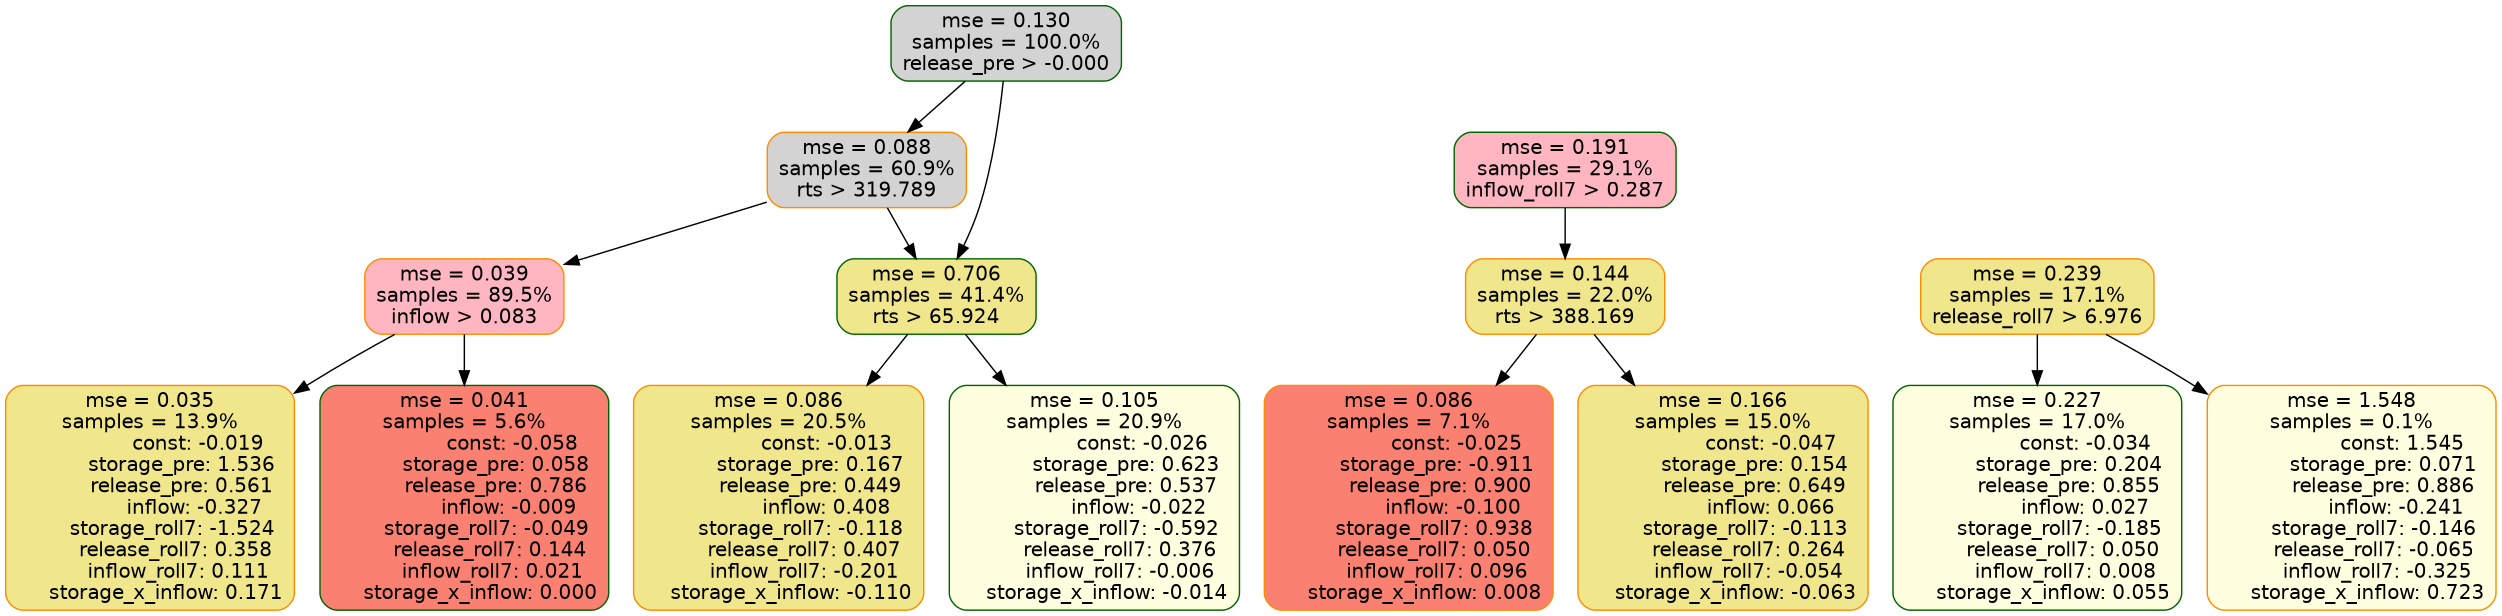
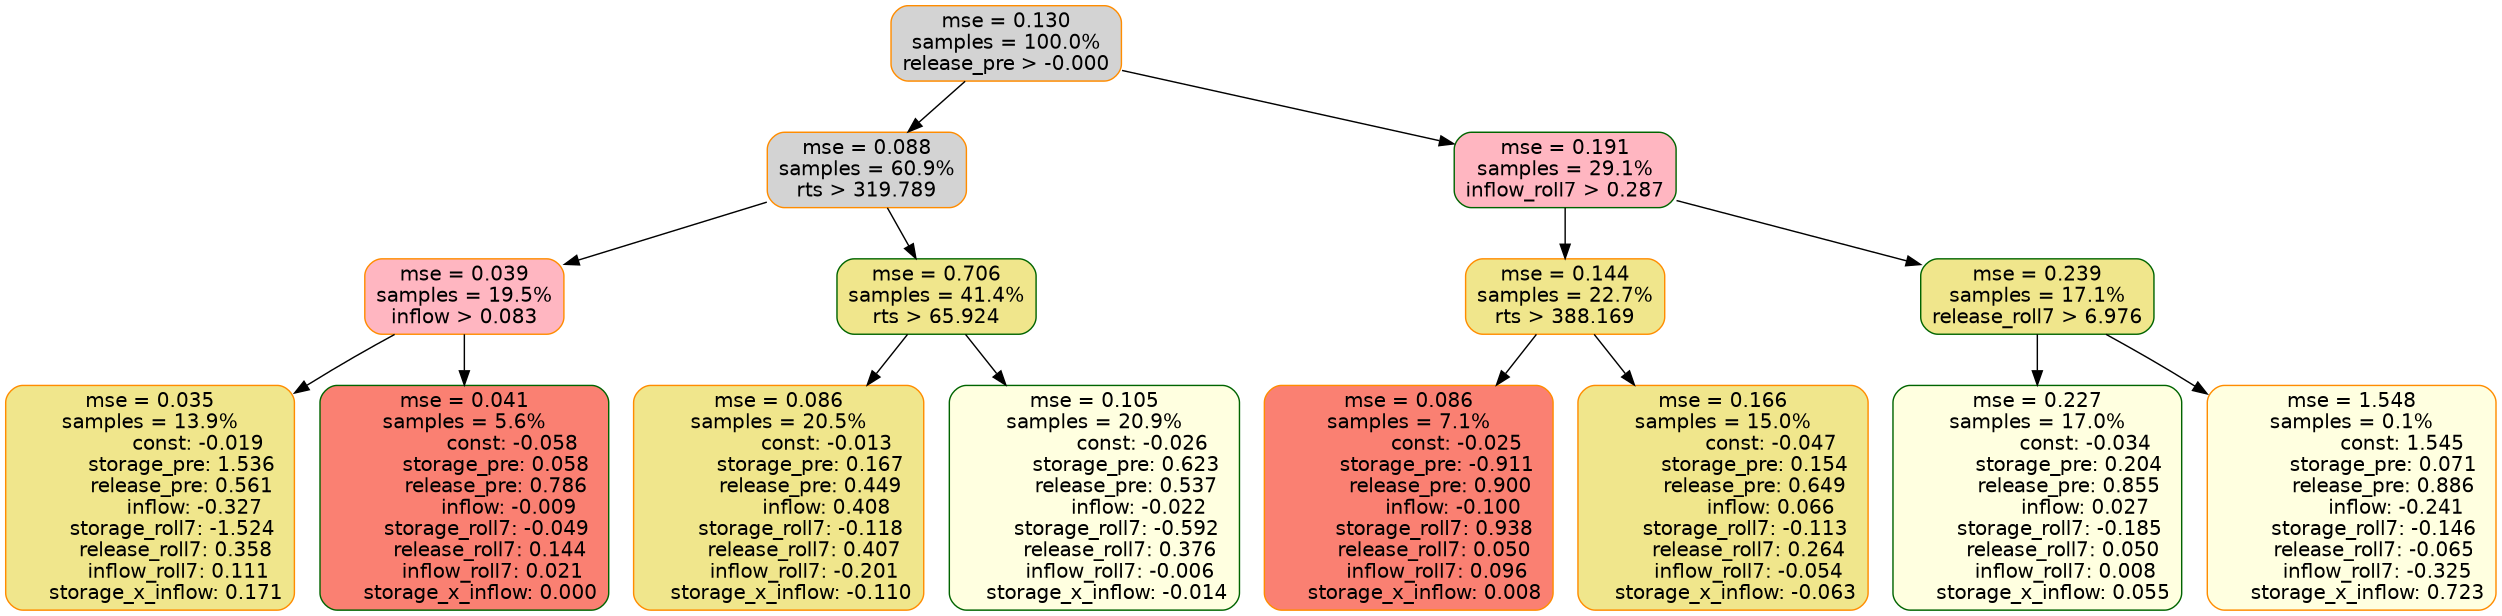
(1006, 43) -> (1006, 43)
(990, 165) -> (1281, 106)
none -> (1792, 231)
(464, 297) -> (464, 297)
(1565, 297) -> (1565, 297)
(2037, 297) -> (2037, 297)
